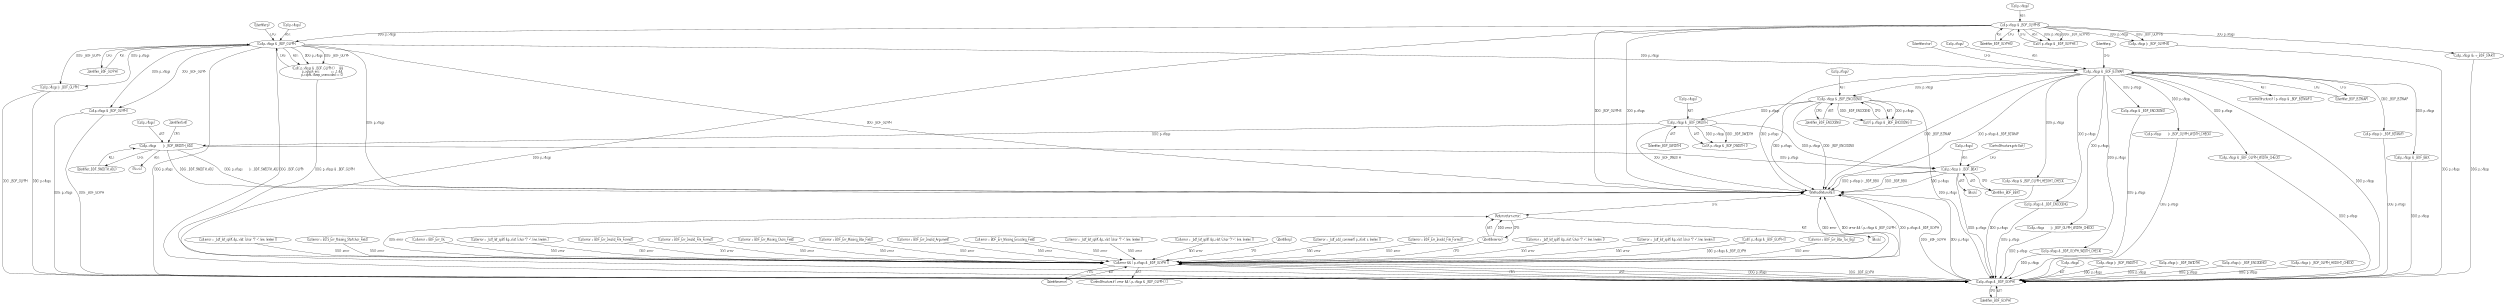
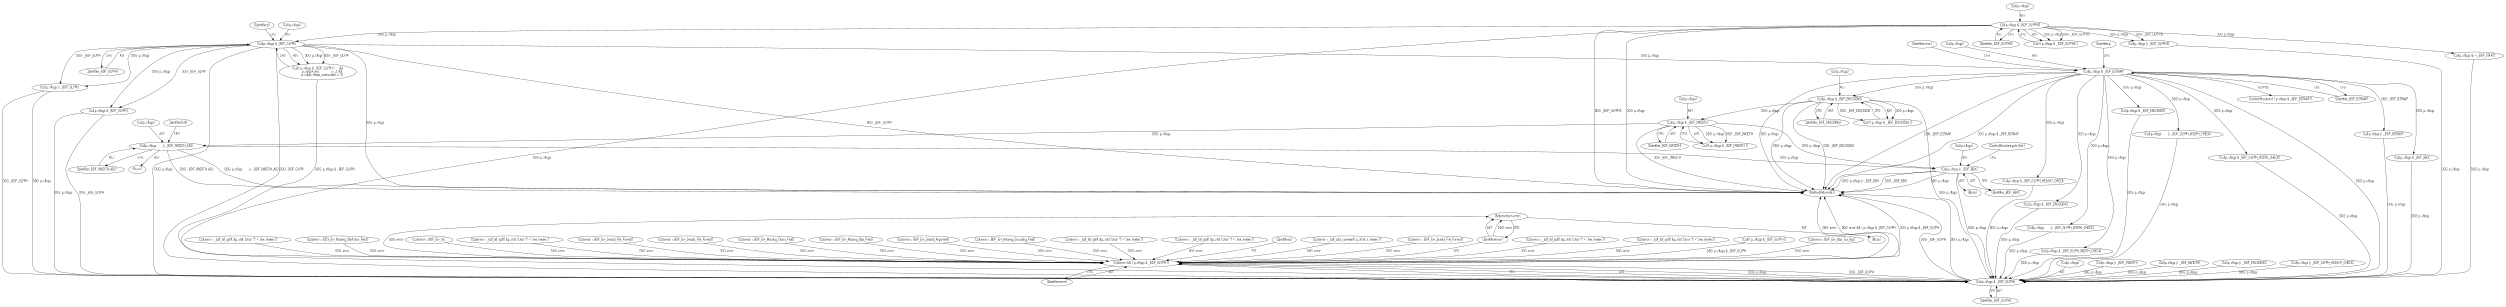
(2264, 88) -> (2264, 88)
none -> (1658, 130)
none -> (1686, 141)
(1666, 205) -> none
(1129, 282) -> none
